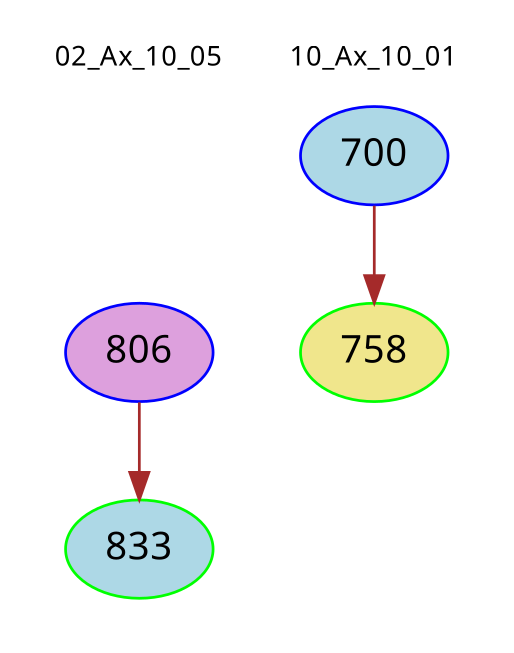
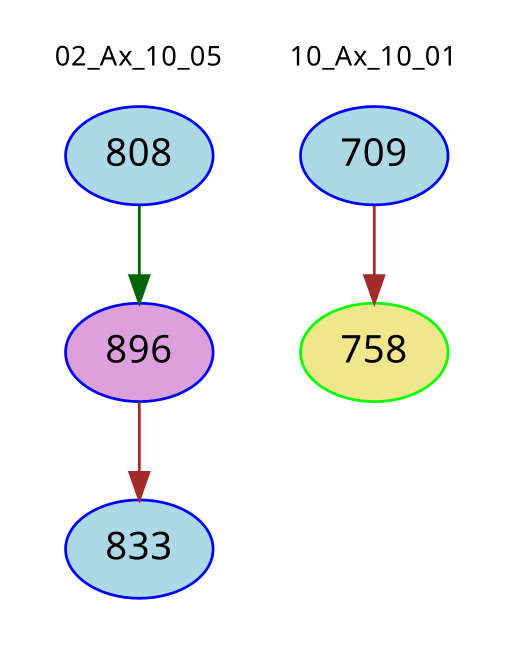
none -> (139, 156)
(374, 156) -> (374, 156)
(139, 352) -> (139, 352)
(139, 549) -> (139, 549)
